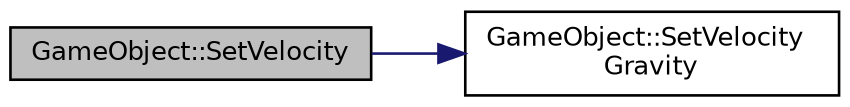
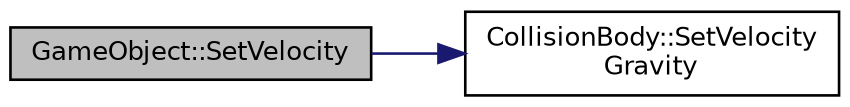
(652, 54) -> (652, 54)
